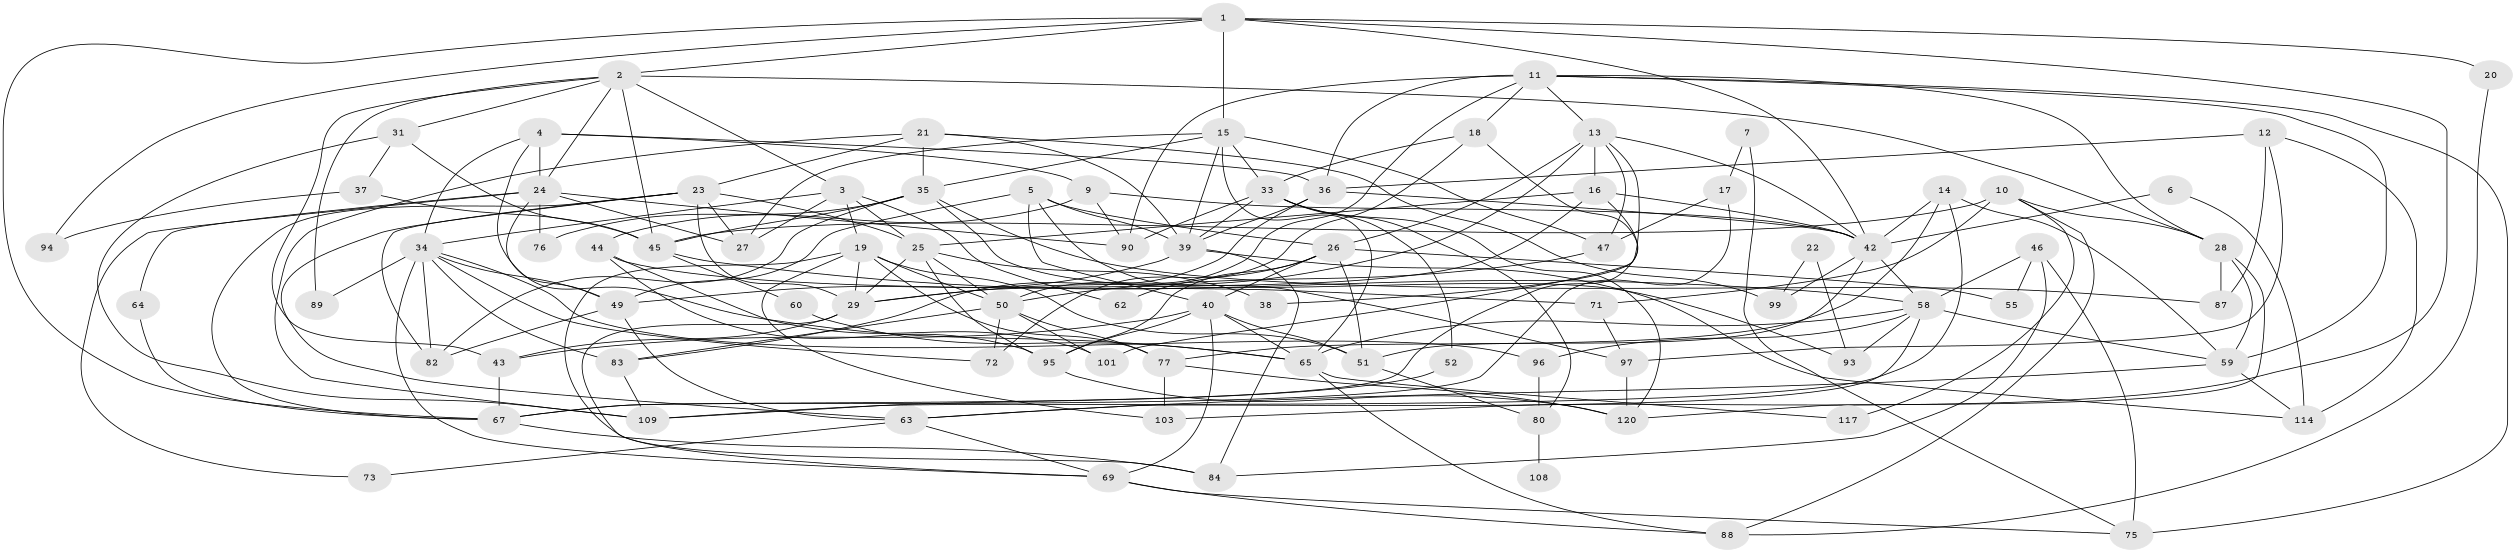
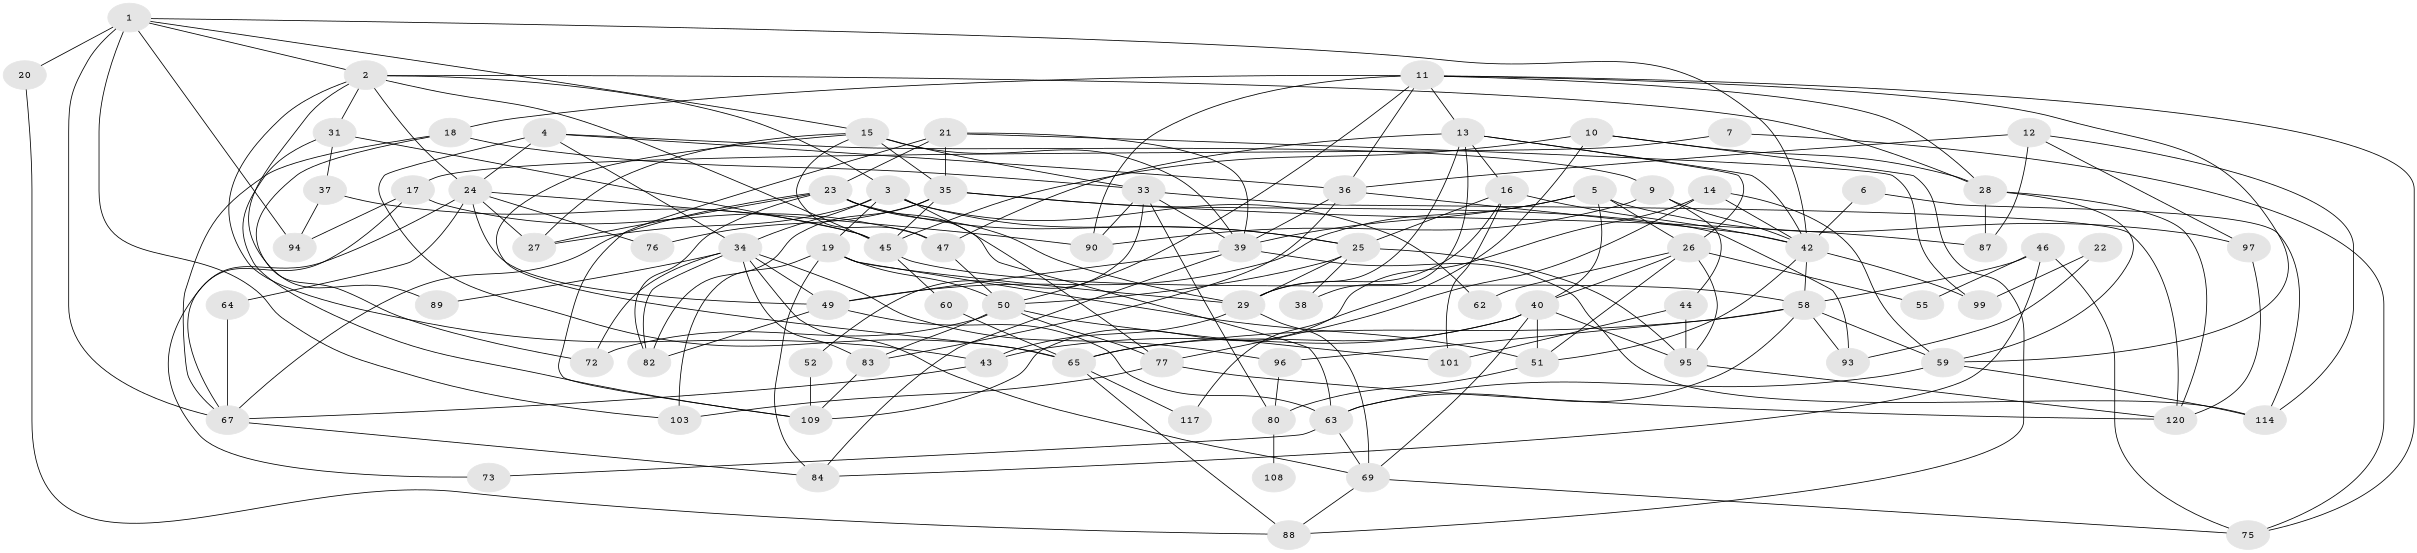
none -> (354, 219)
(1596, 305) -> none
(1003, 329) -> (1018, 262)
